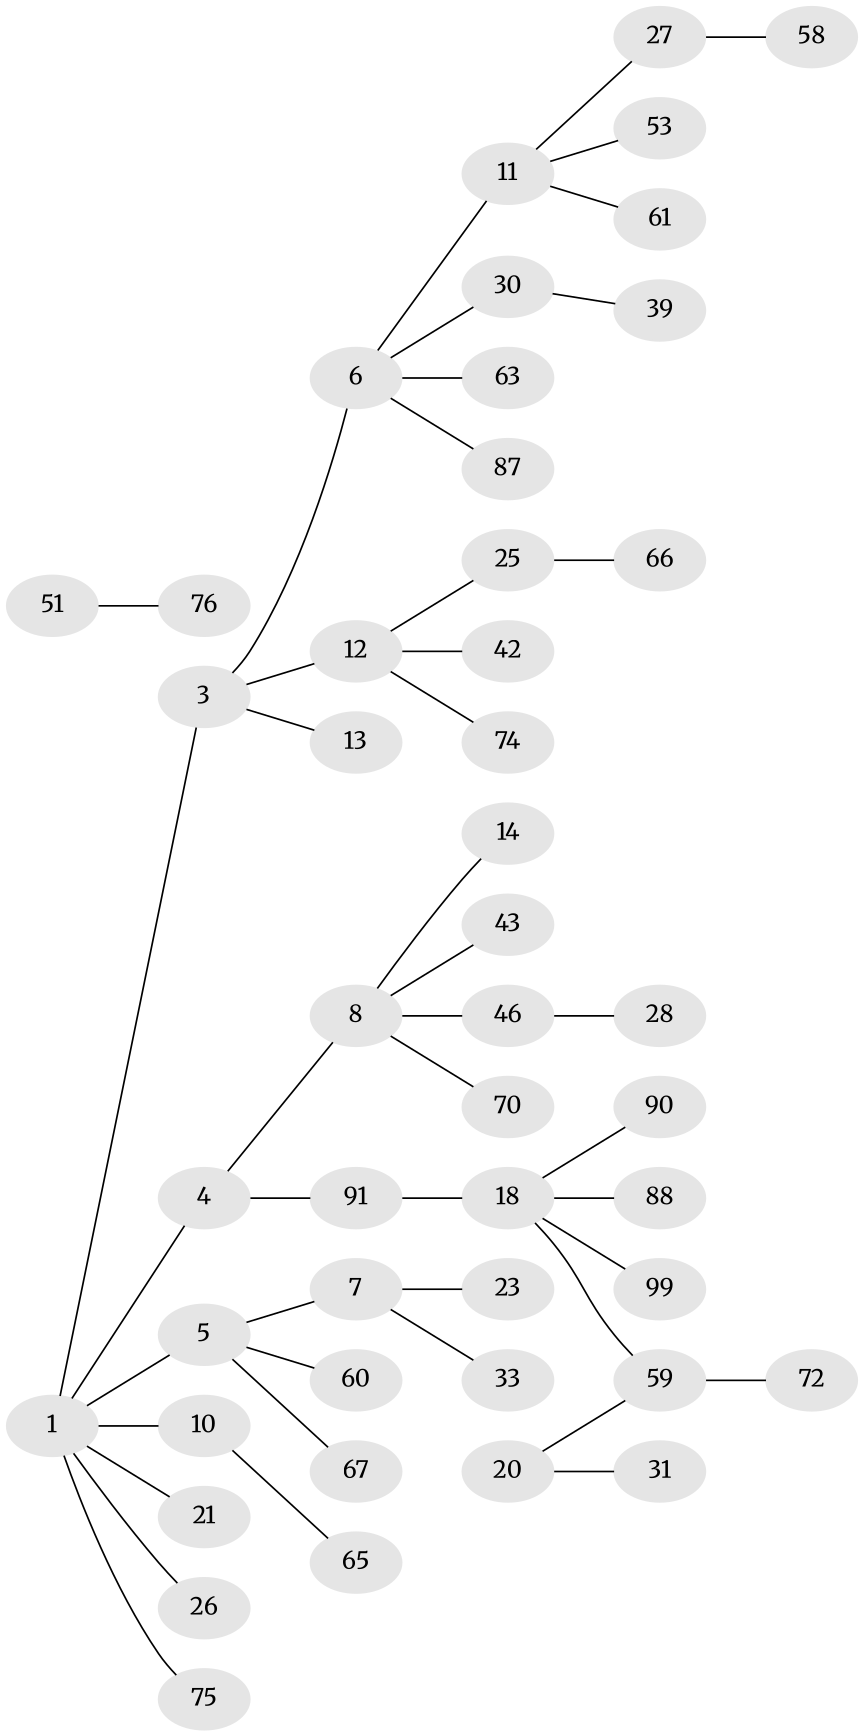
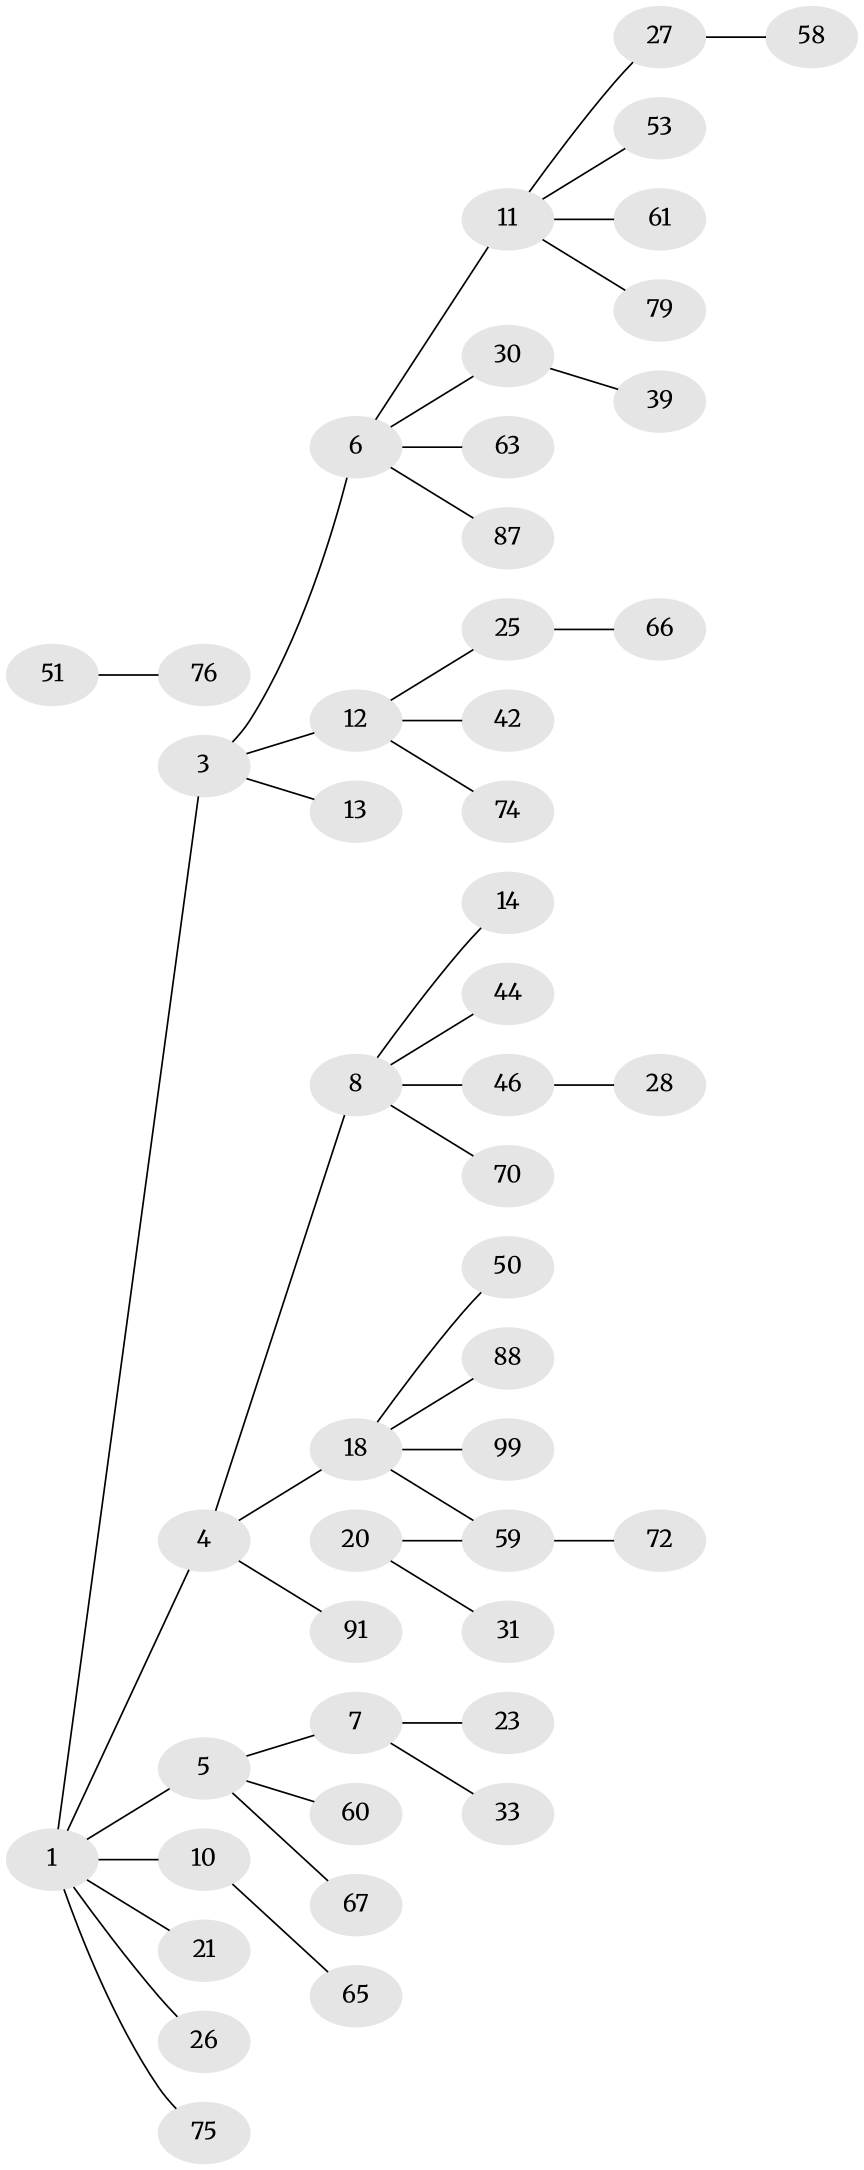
none -> (660, 310)
(508, 925) -> (508, 994)
(660, 1107) -> (508, 1267)
(432, 1198) -> (280, 1495)
